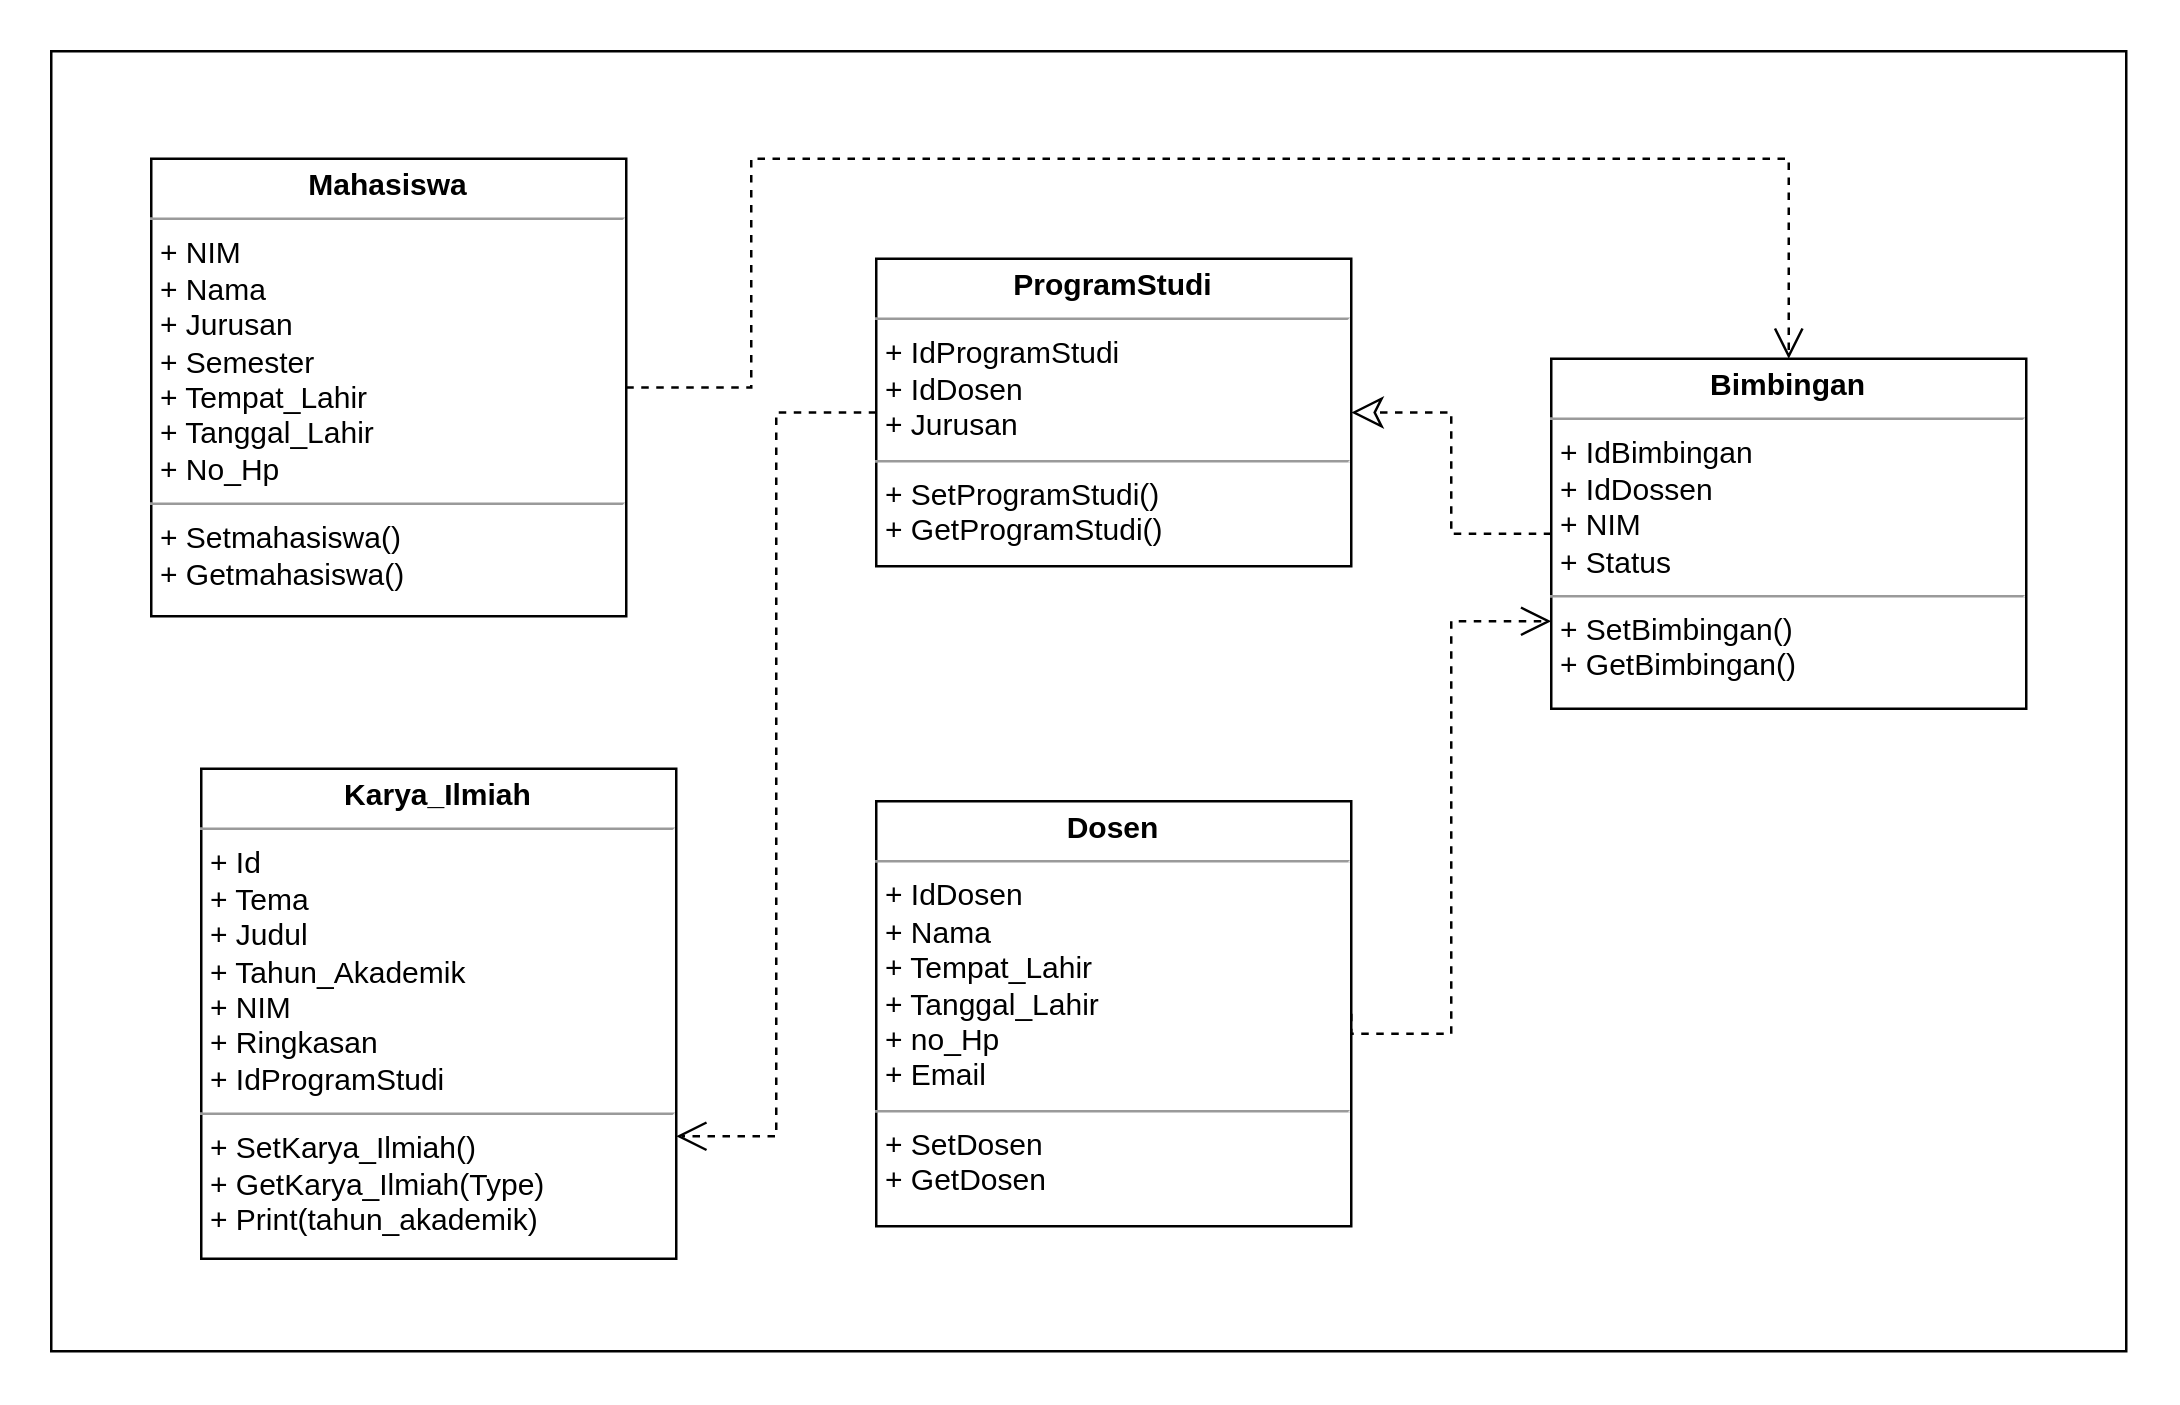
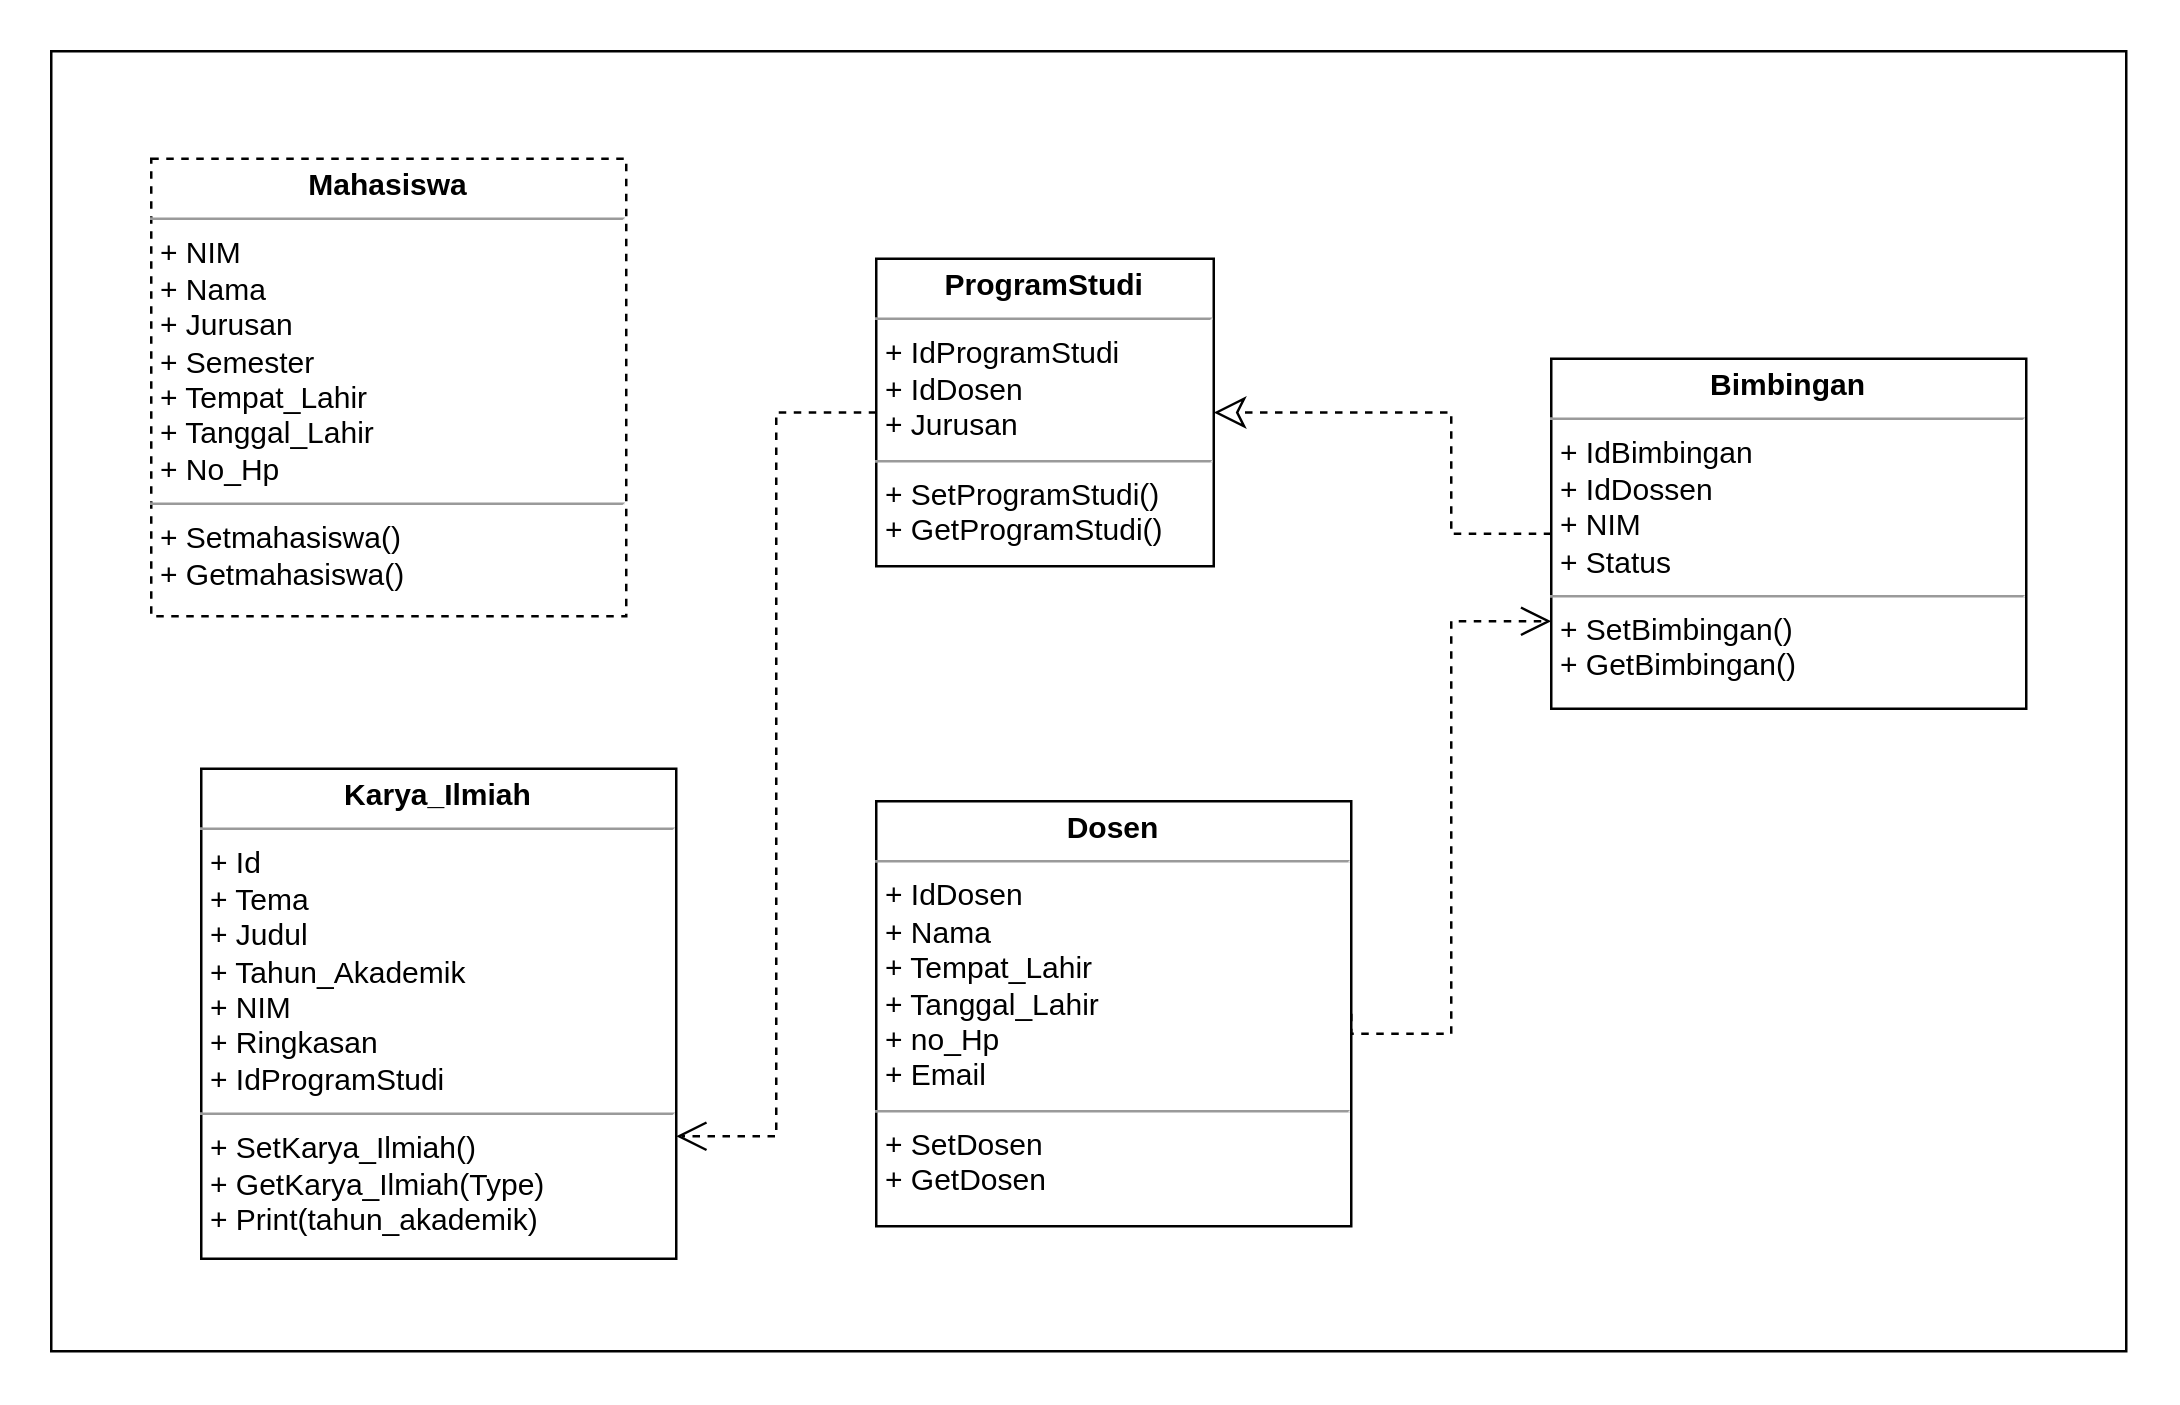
(1190, 159) -> none
(389, 388) -> (389, 388)
(1114, 413) -> (1045, 413)
